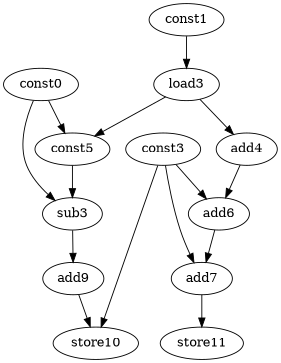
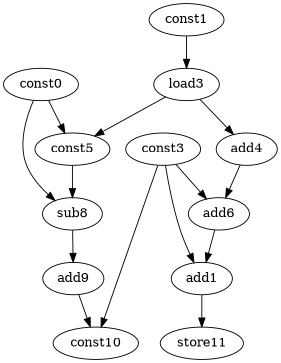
(72, 214) -> (72, 214)
(202, 279) -> (202, 279)
(96, 343) -> (96, 343)
